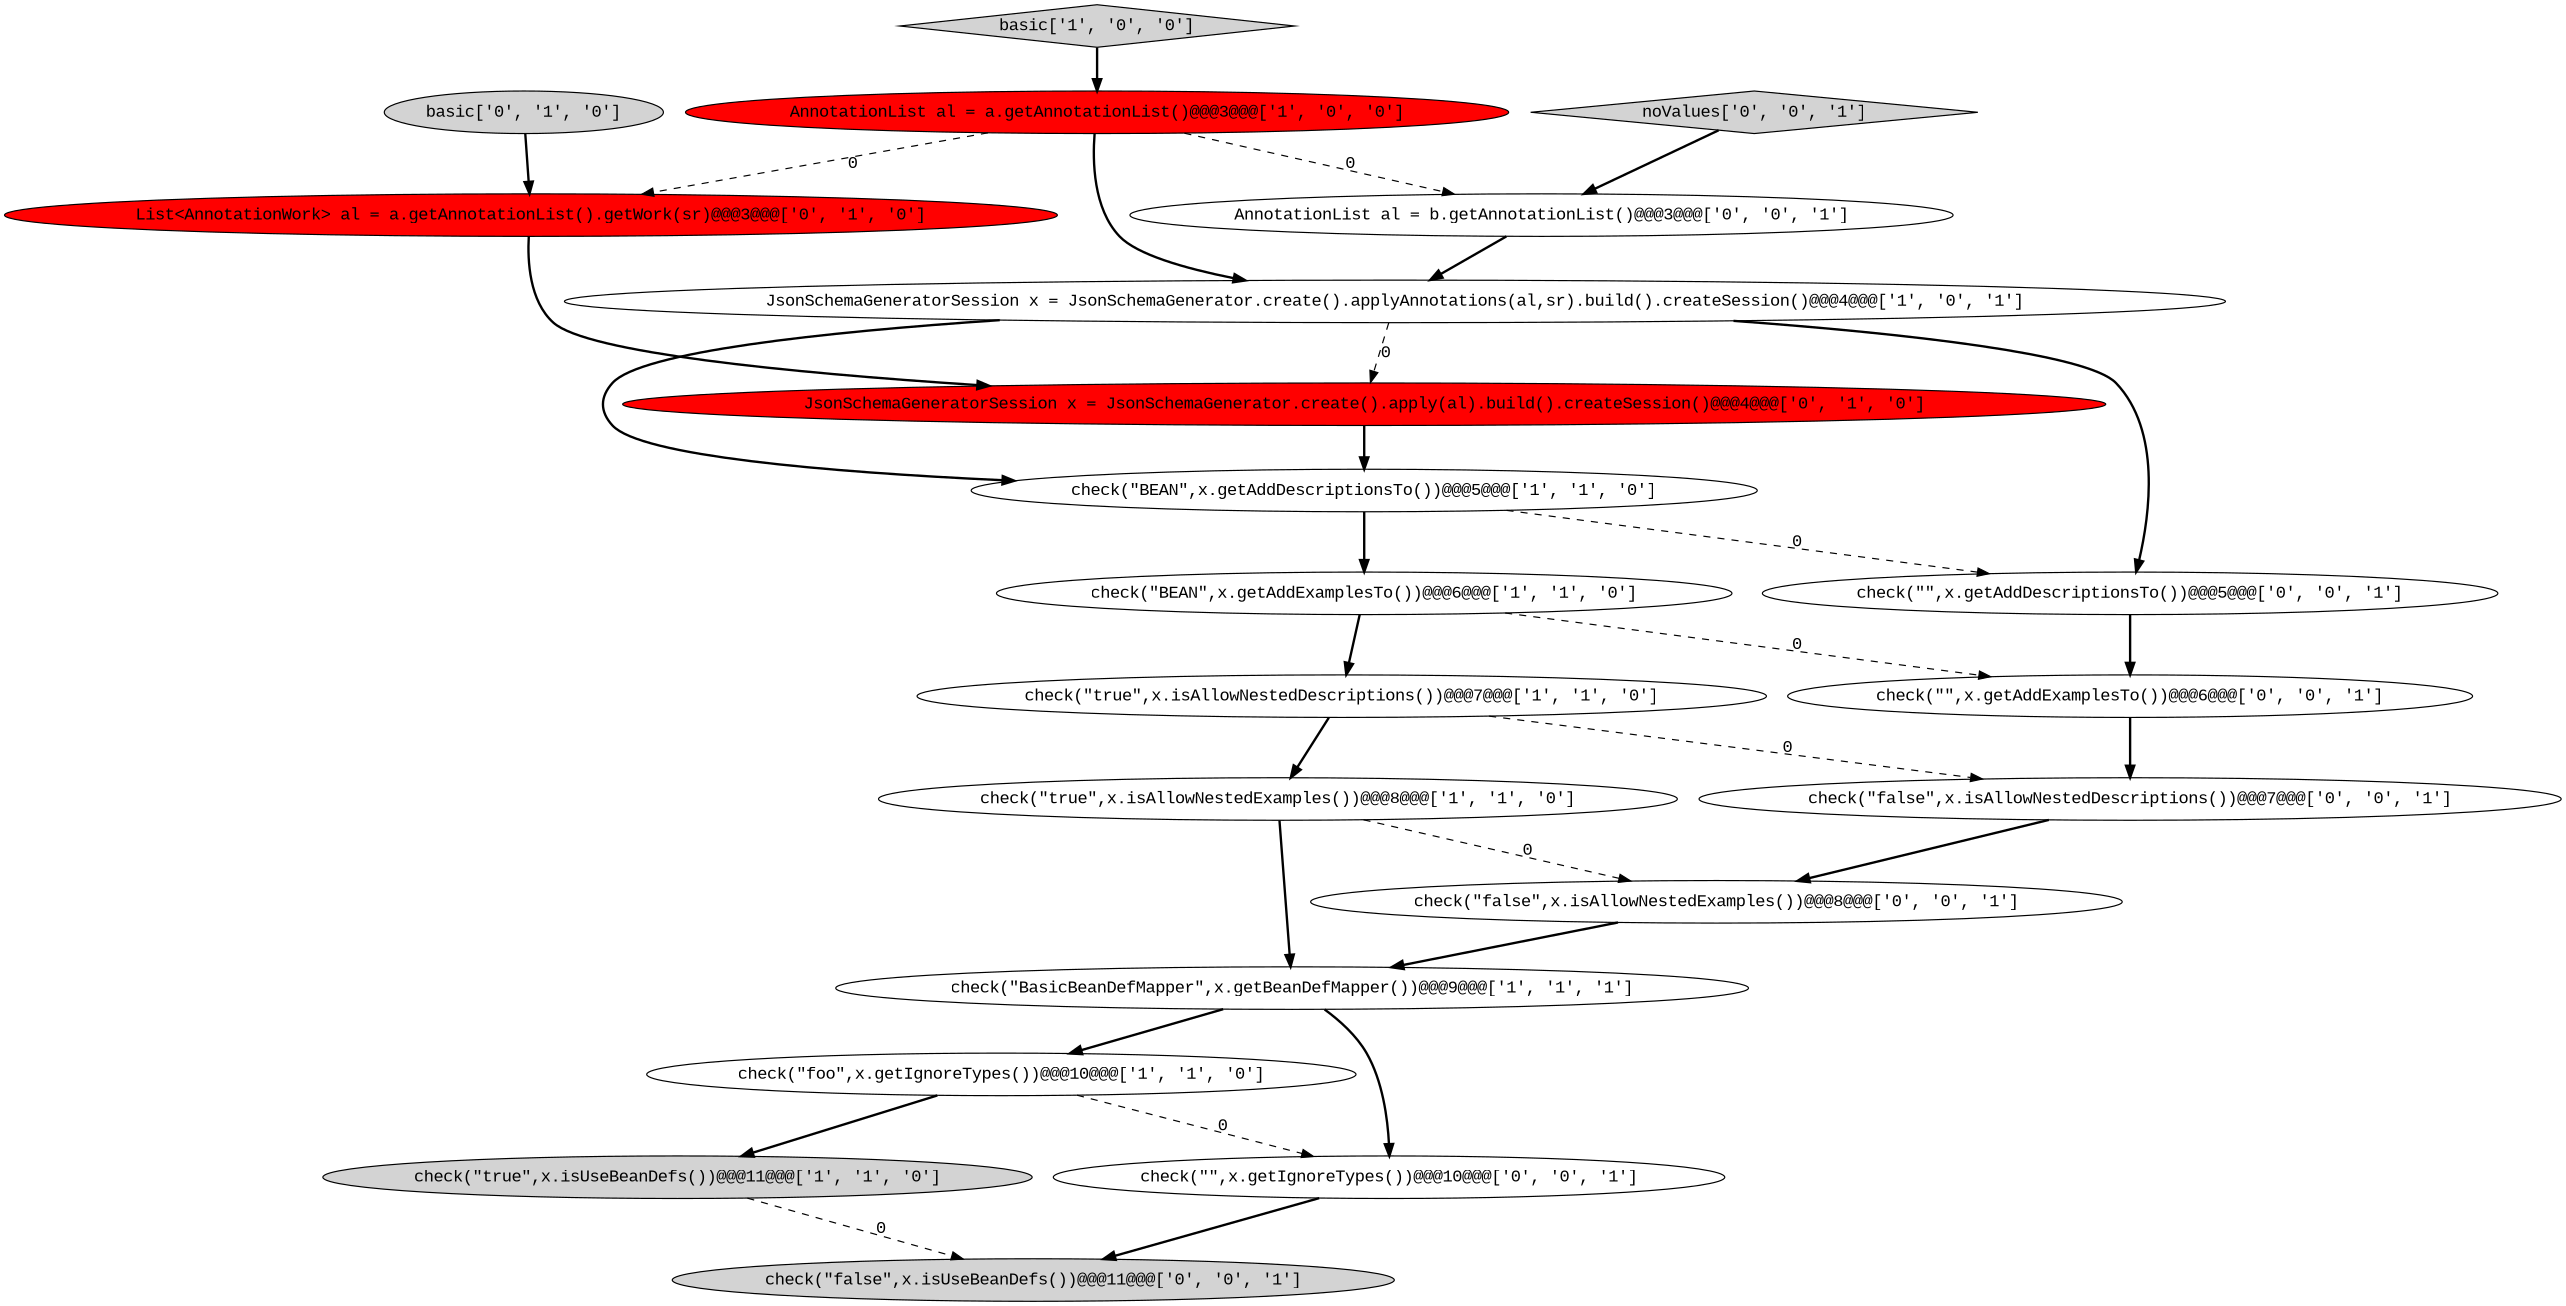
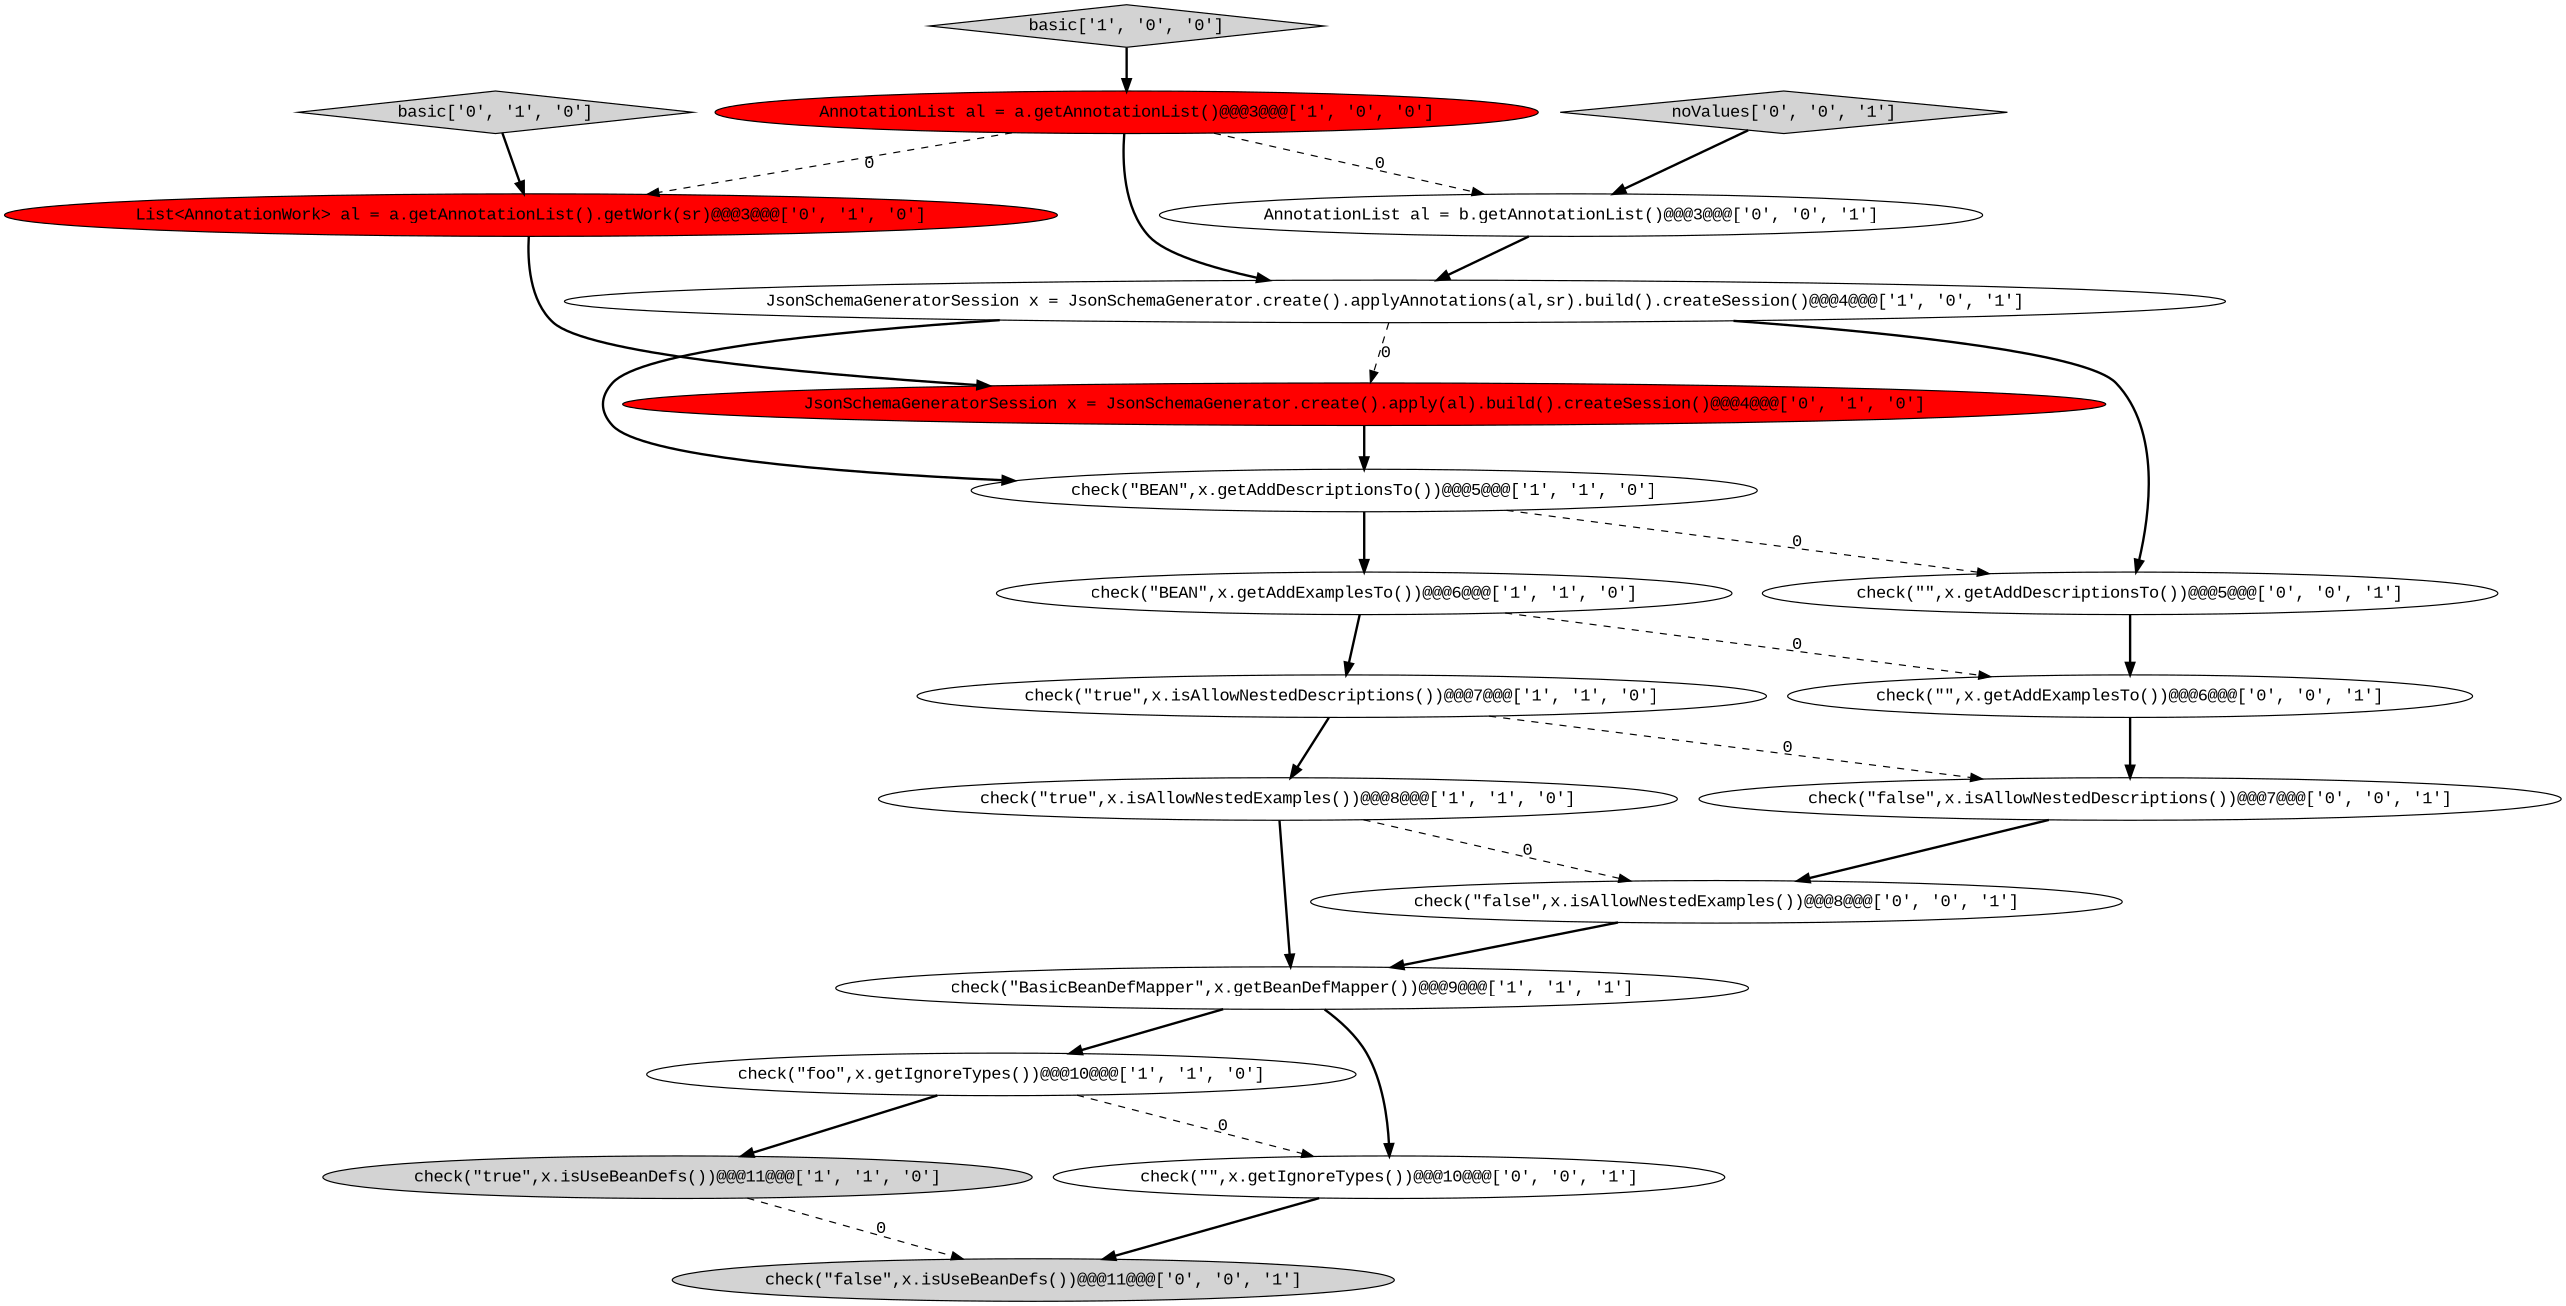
(524, 112) -> (495, 112)
